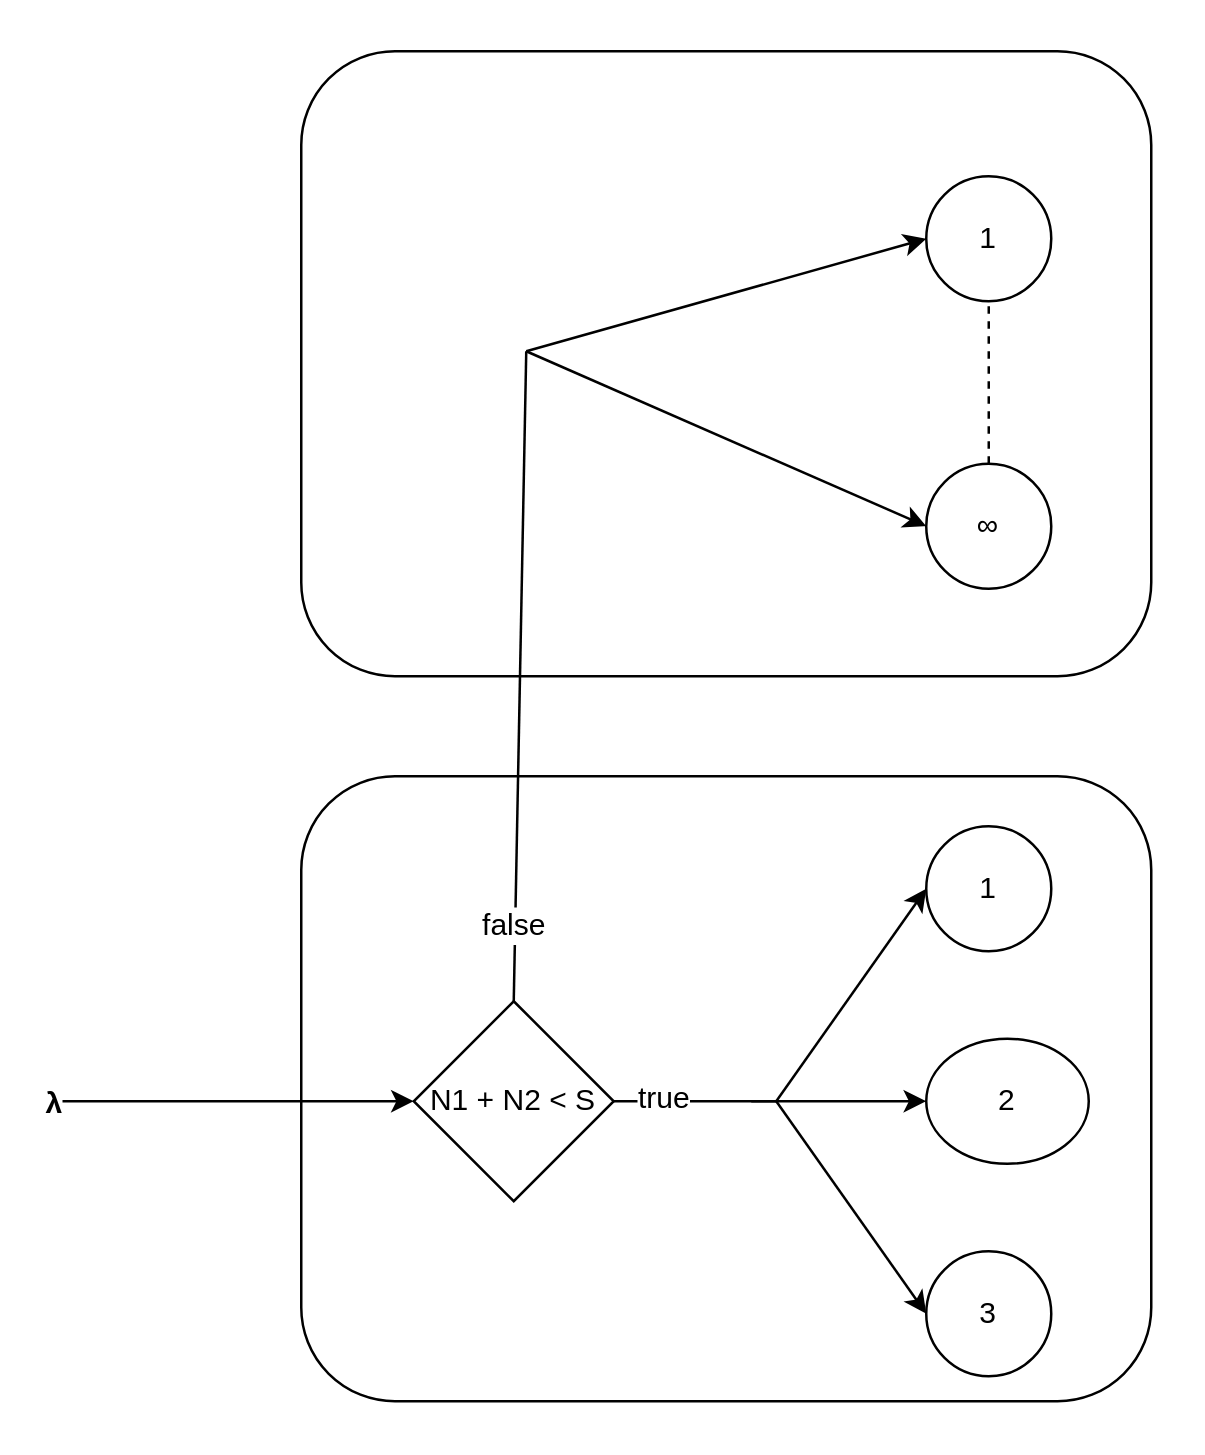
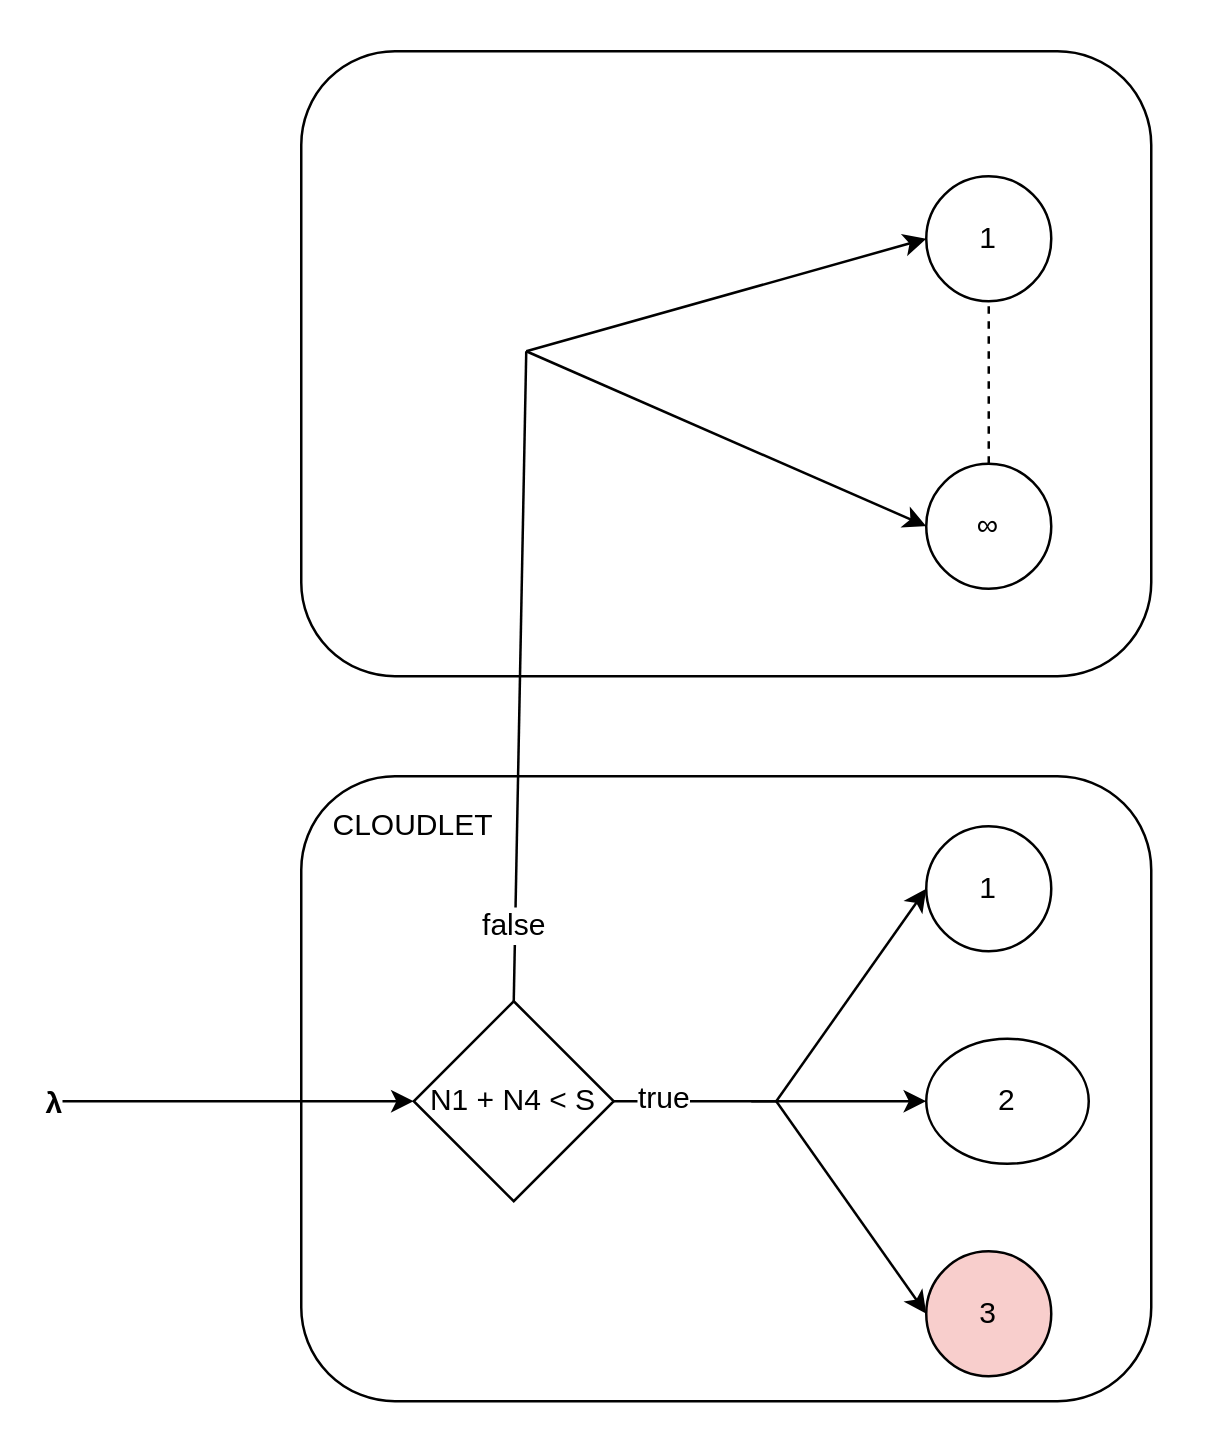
none -> (413, 826)
(514, 1101) -> (514, 1101)
(989, 1314) -> (989, 1314)
